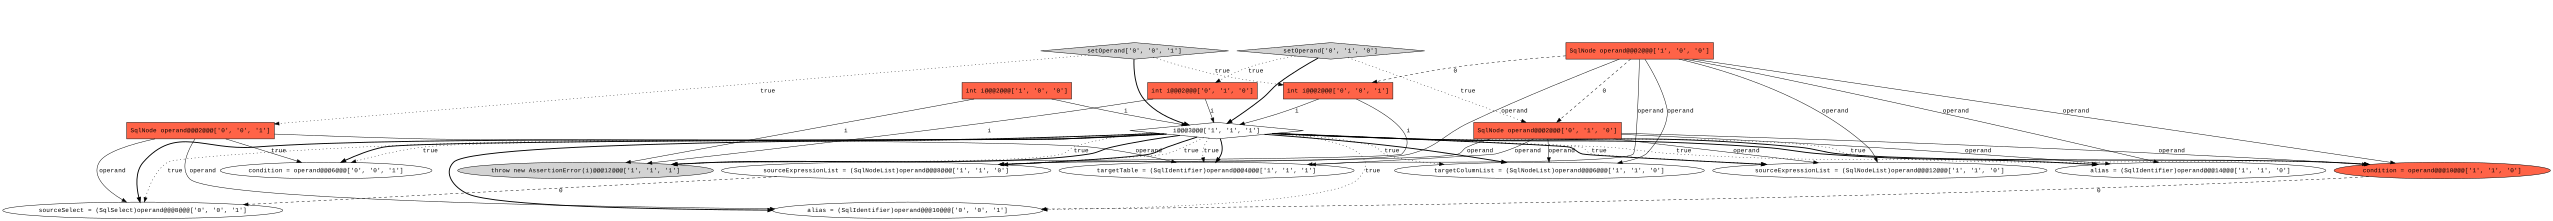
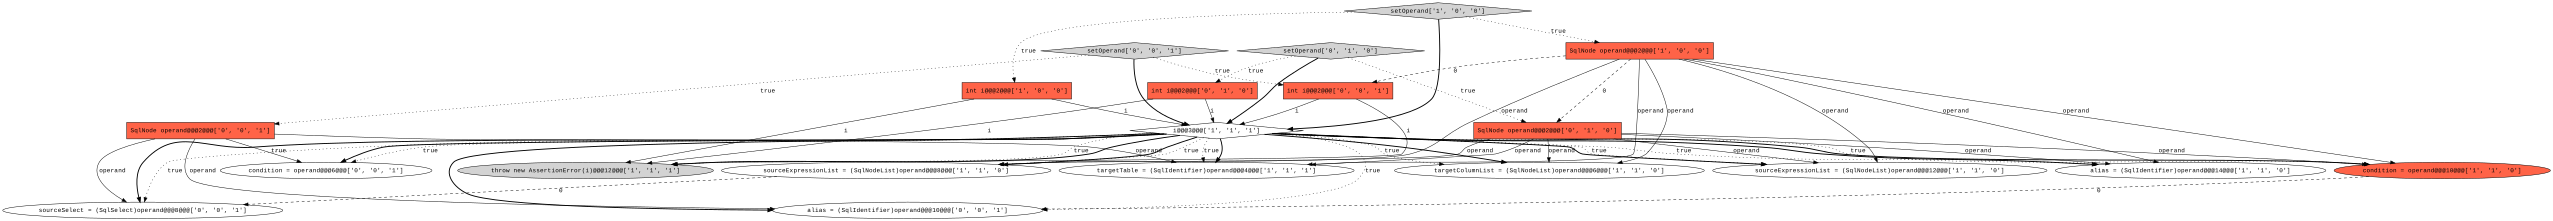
none -> (1438, 11)
